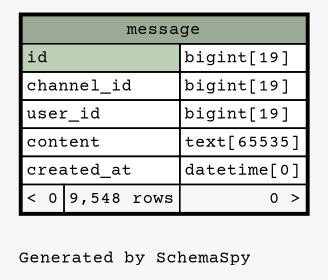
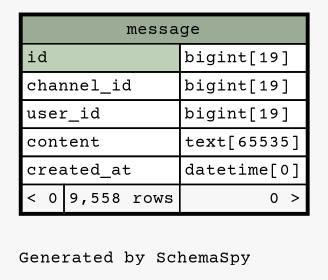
(122, 198) -> (122, 198)
